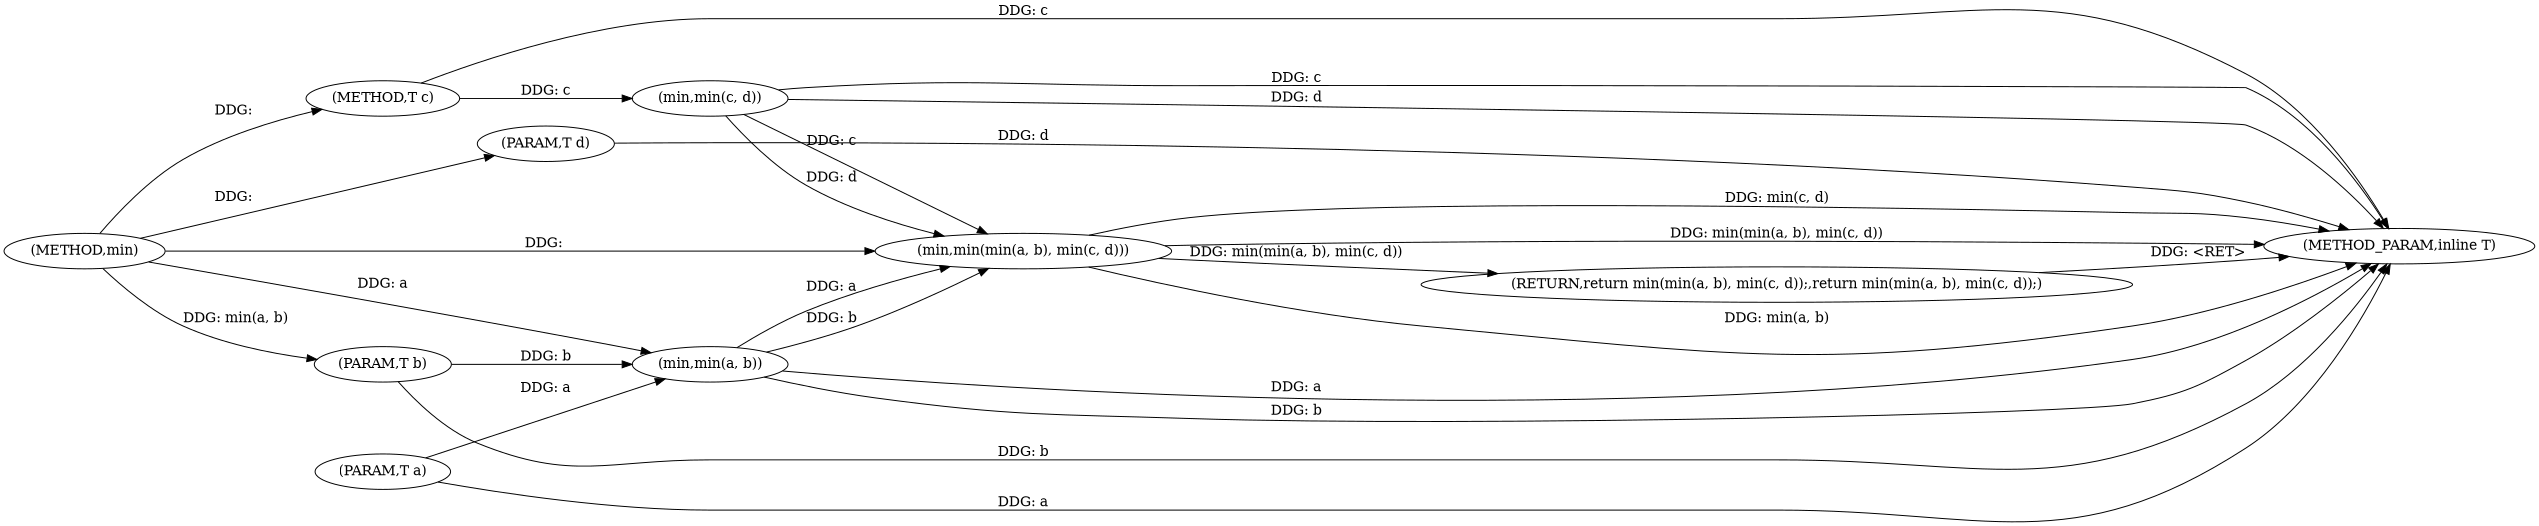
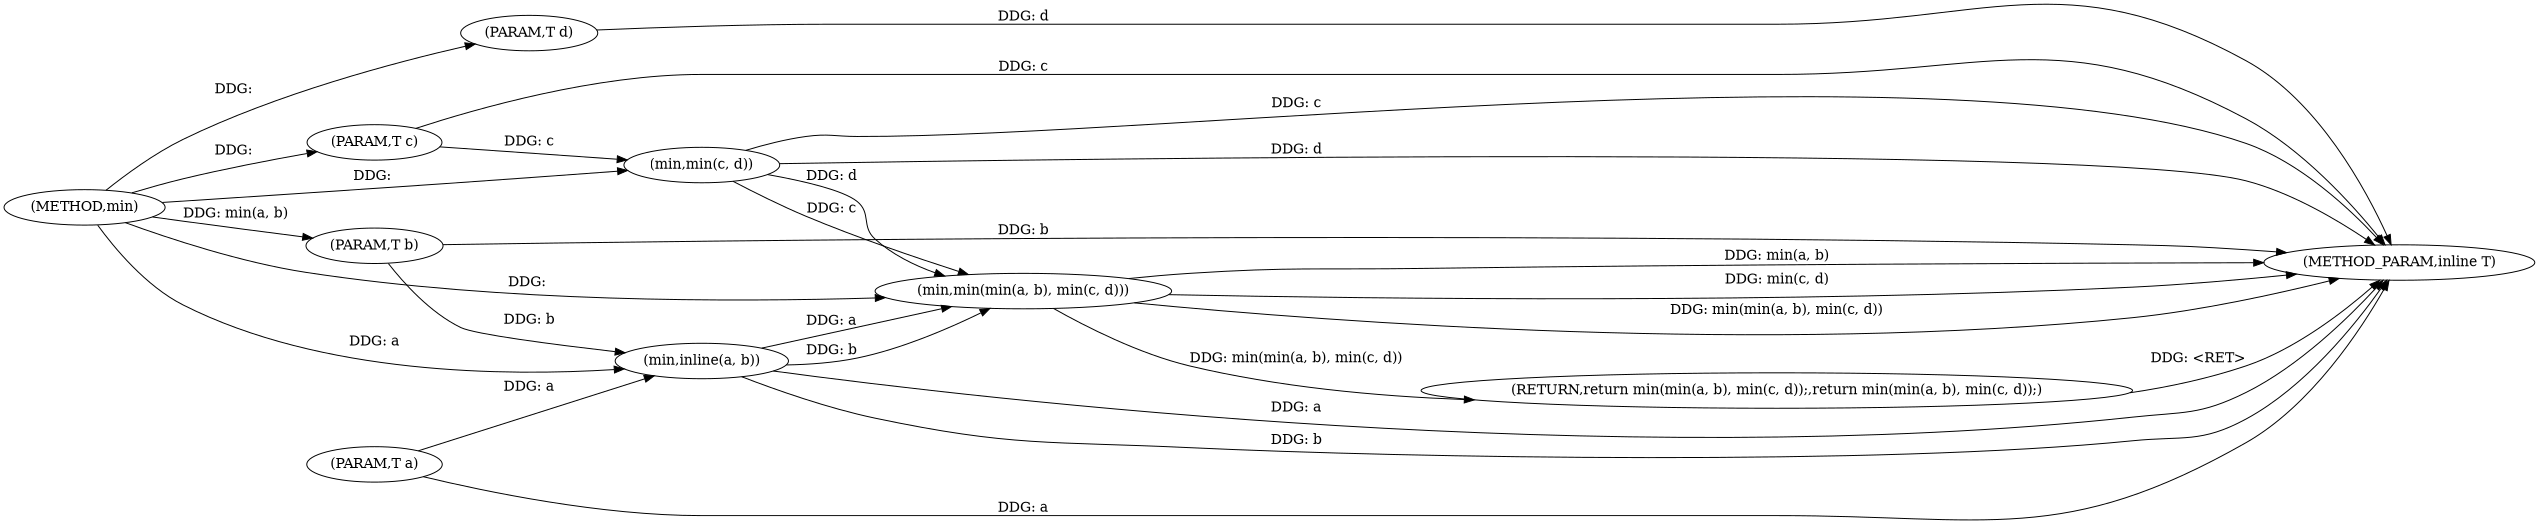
(383, 98) -> (375, 142)
none -> (390, 187)
(710, 364) -> (702, 361)
